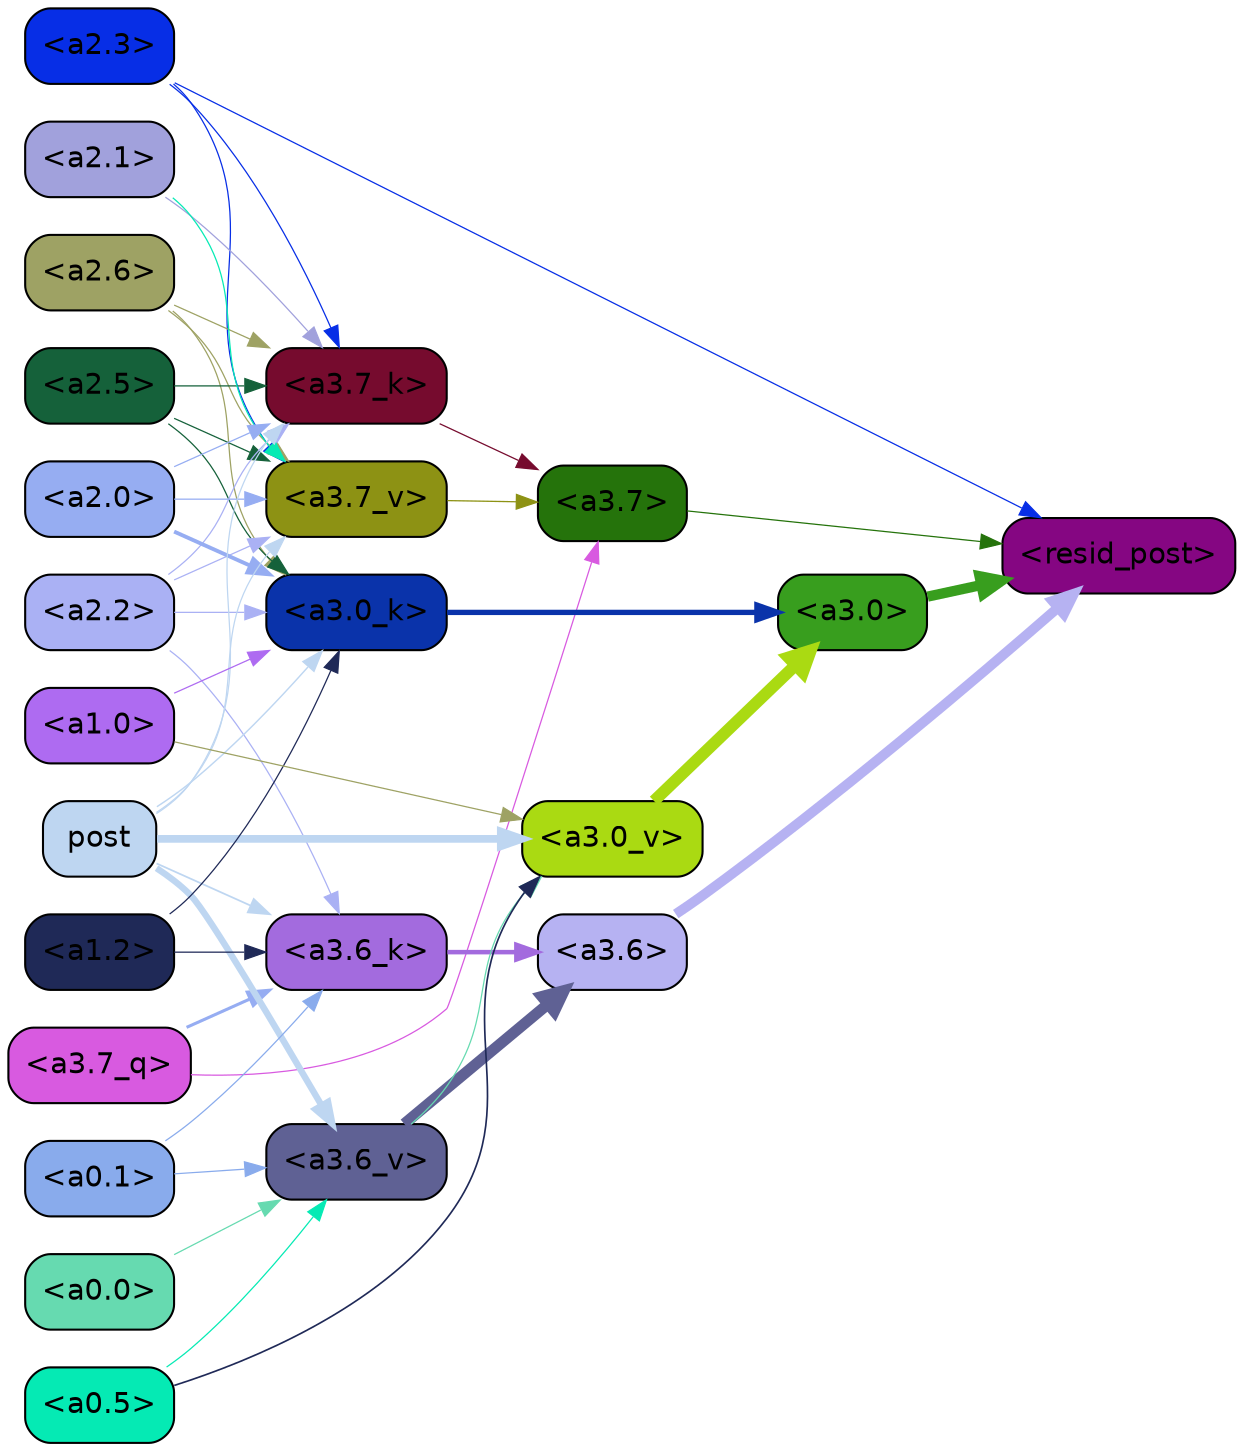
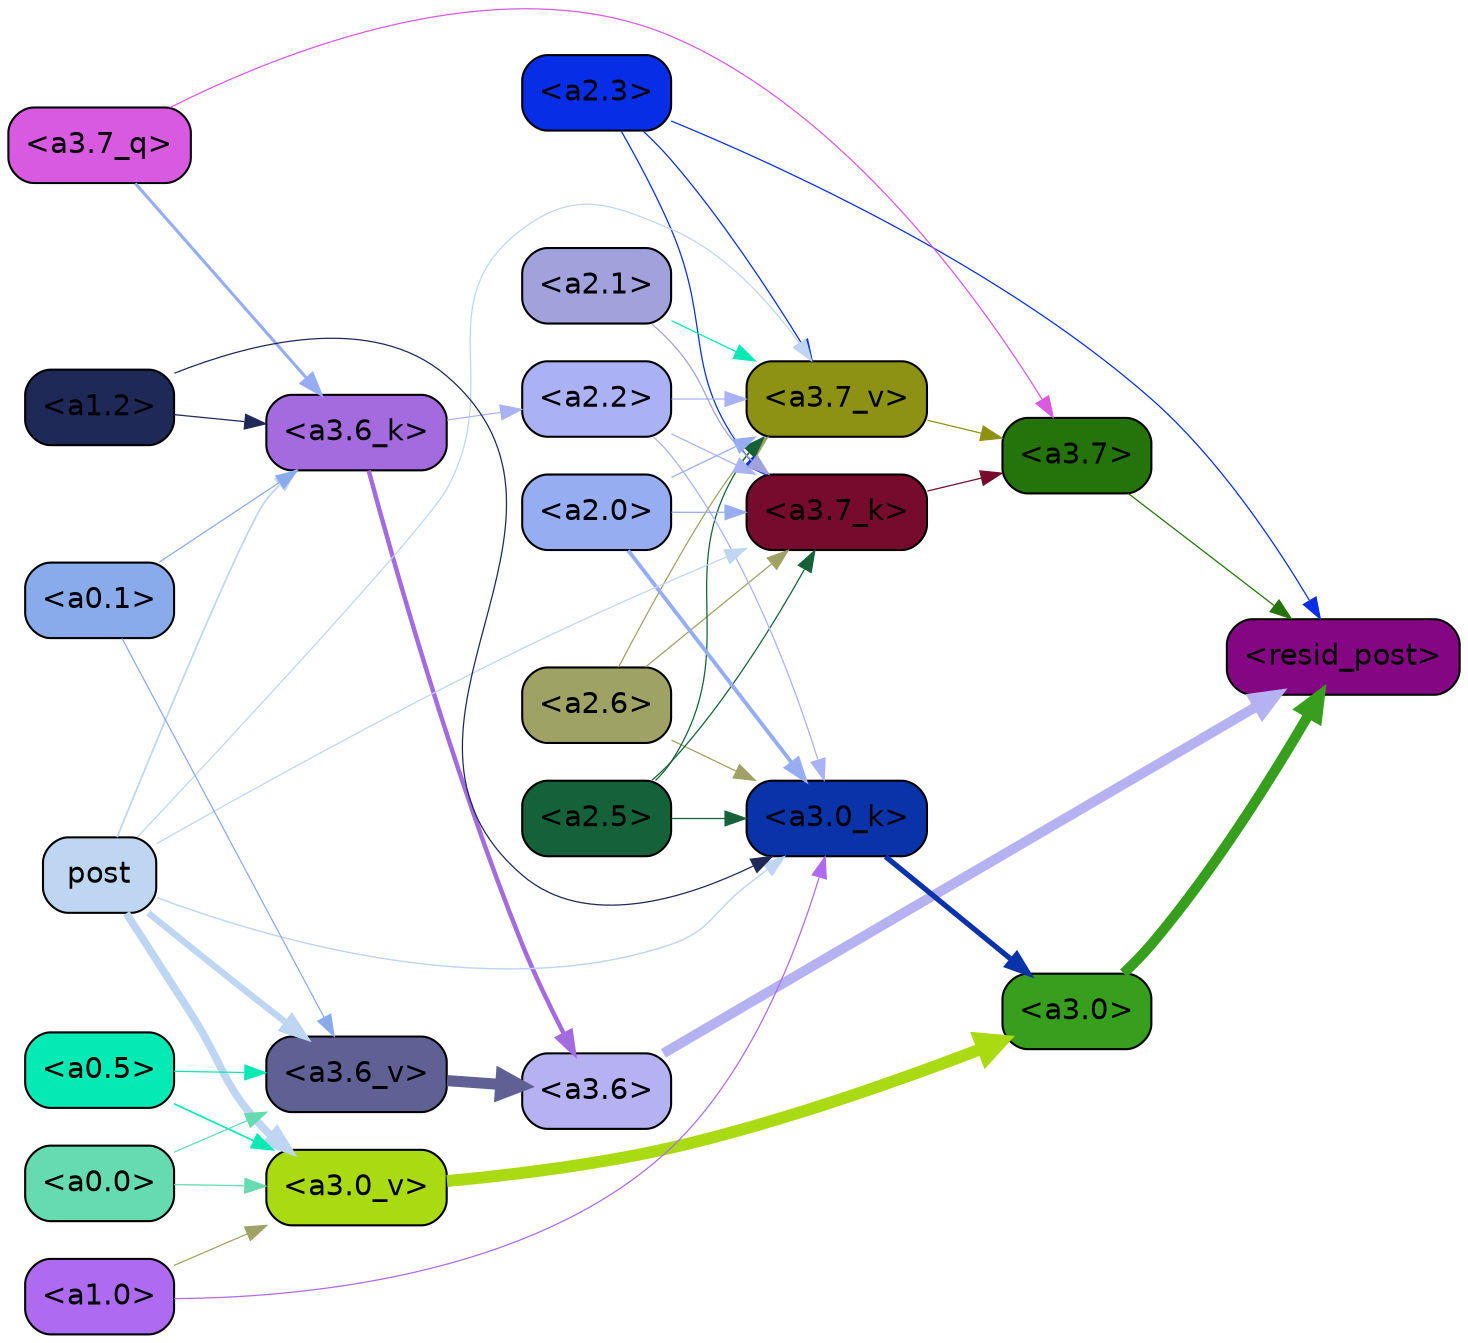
(281, 795) -> (474, 416)
(471, 1039) -> (209, 1185)
(452, 1210) -> (212, 1121)
